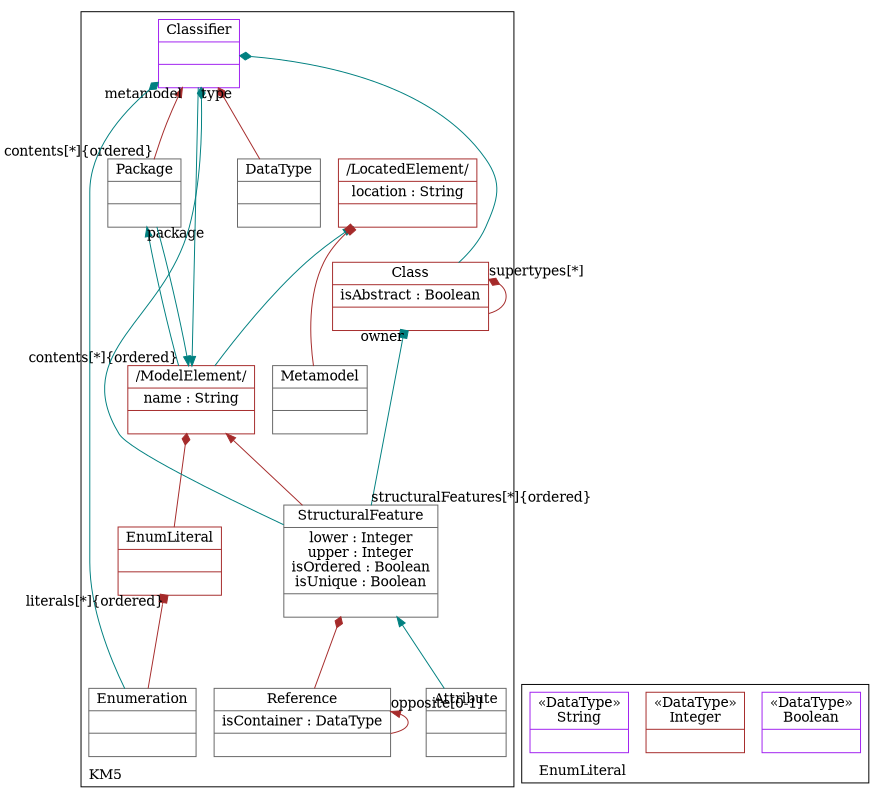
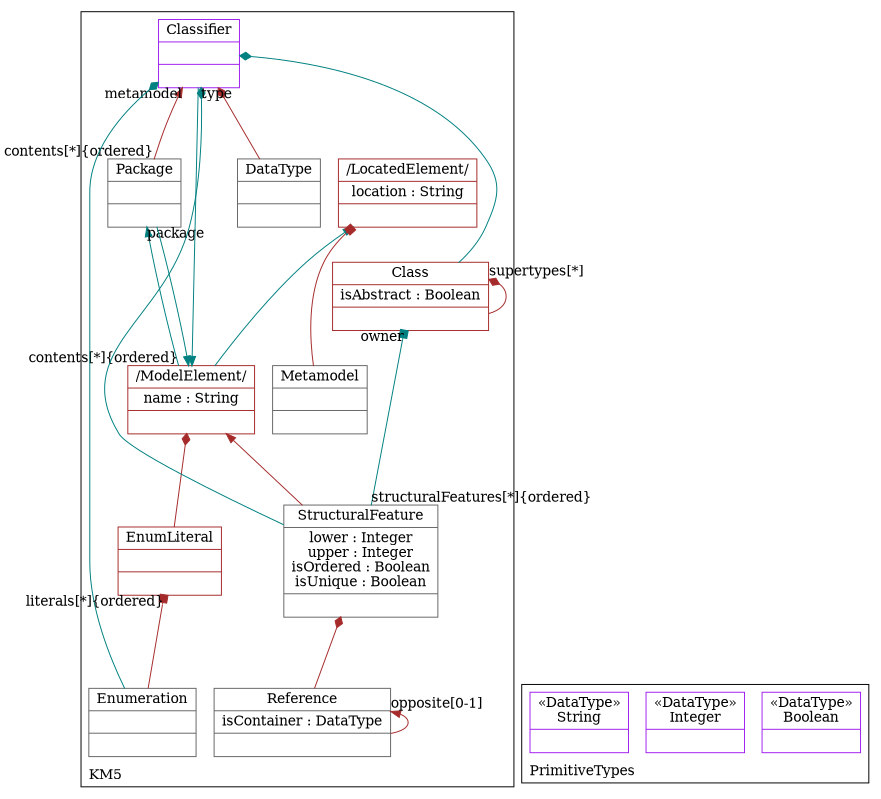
(466, 722) -> none
(695, 722) -> (695, 722)
(583, 772) -> (583, 772)
